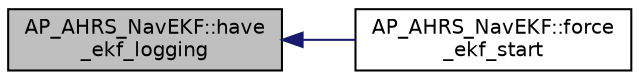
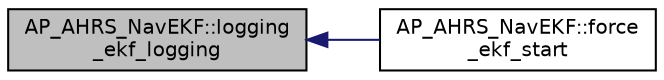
(145, 40) -> (157, 40)
